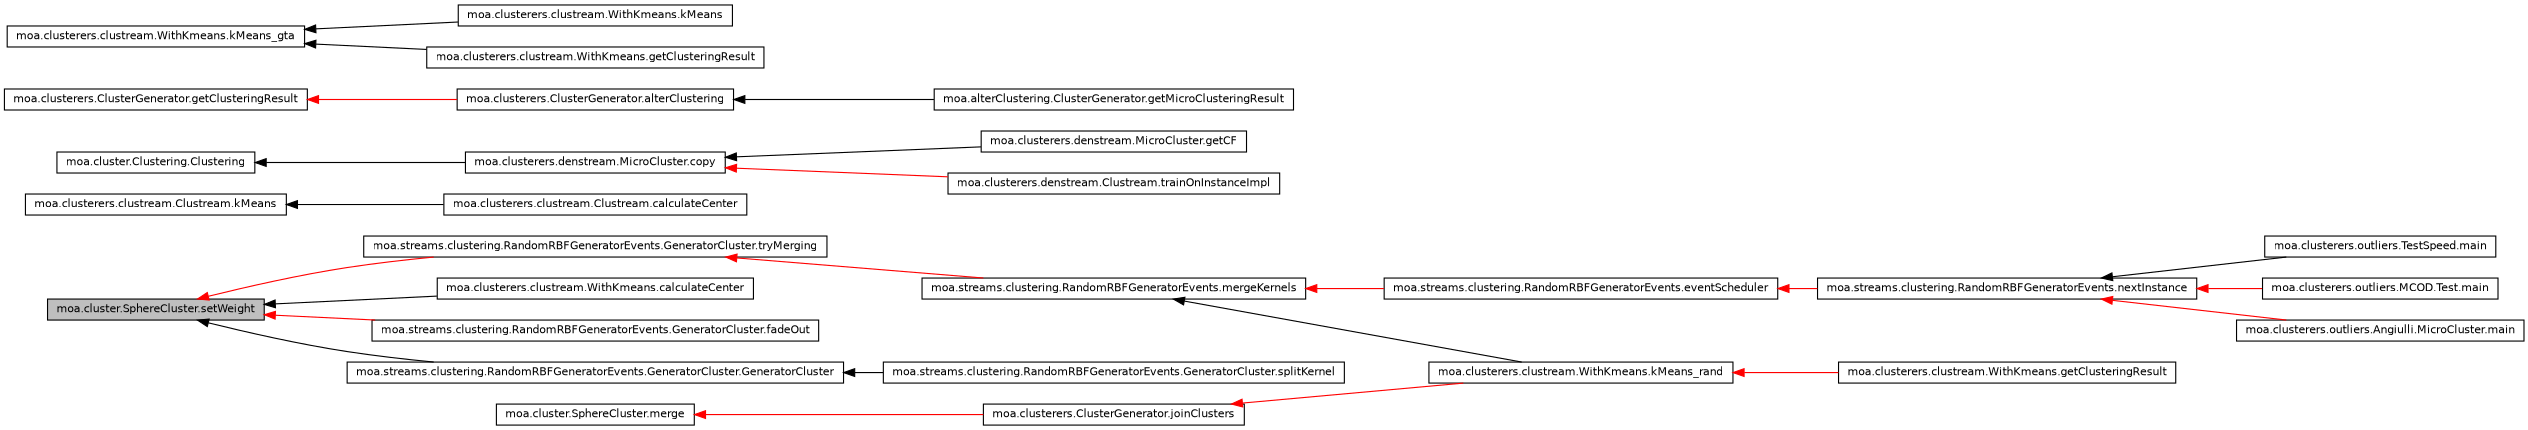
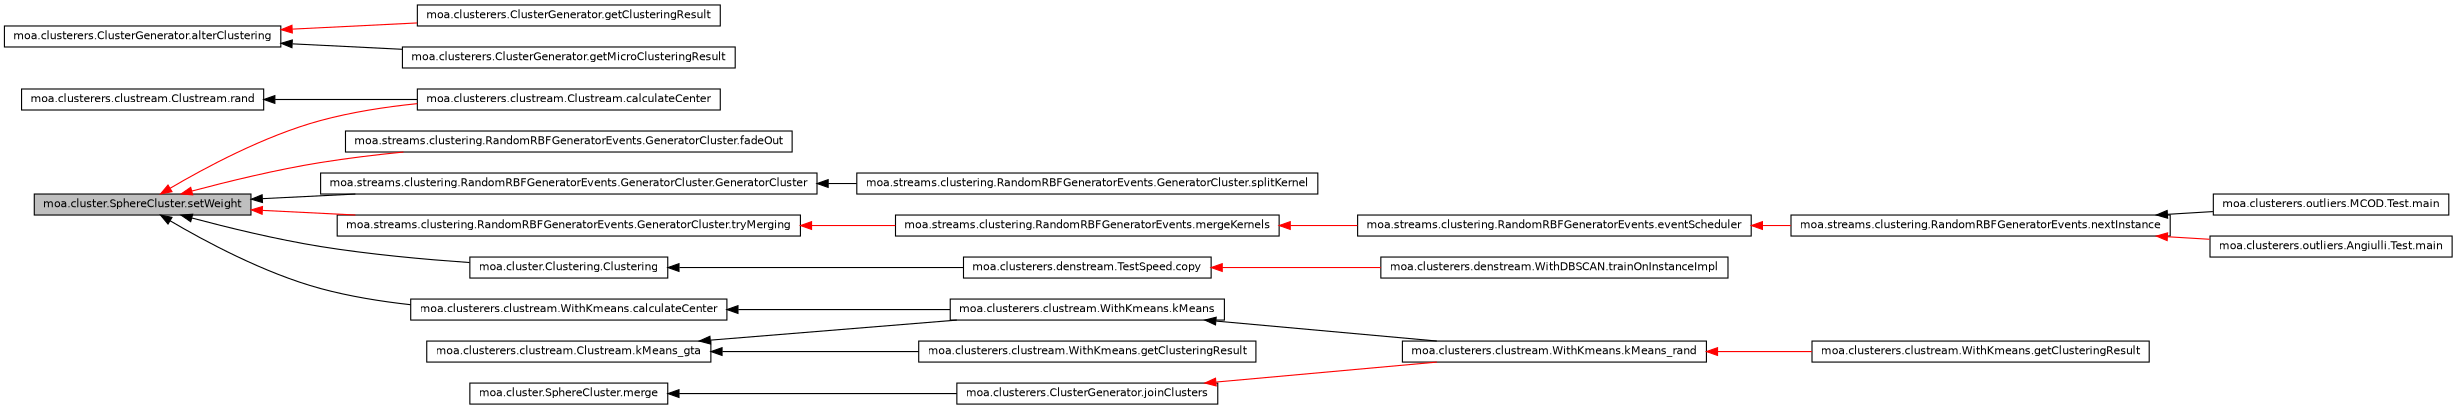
(156, 36) -> (569, 352)
(388, 99) -> (355, 26)
(1114, 99) -> (569, 57)
none -> (289, 131)
(1114, 142) -> none
(595, 163) -> (1087, 268)
(1114, 184) -> (1554, 268)
(156, 205) -> (143, 99)
(2380, 247) -> none
none -> (330, 248)
(2235, 289) -> (2190, 213)
none -> (844, 310)
(2380, 331) -> (2331, 247)
(1353, 332) -> (1327, 331)
(845, 415) -> (818, 394)
